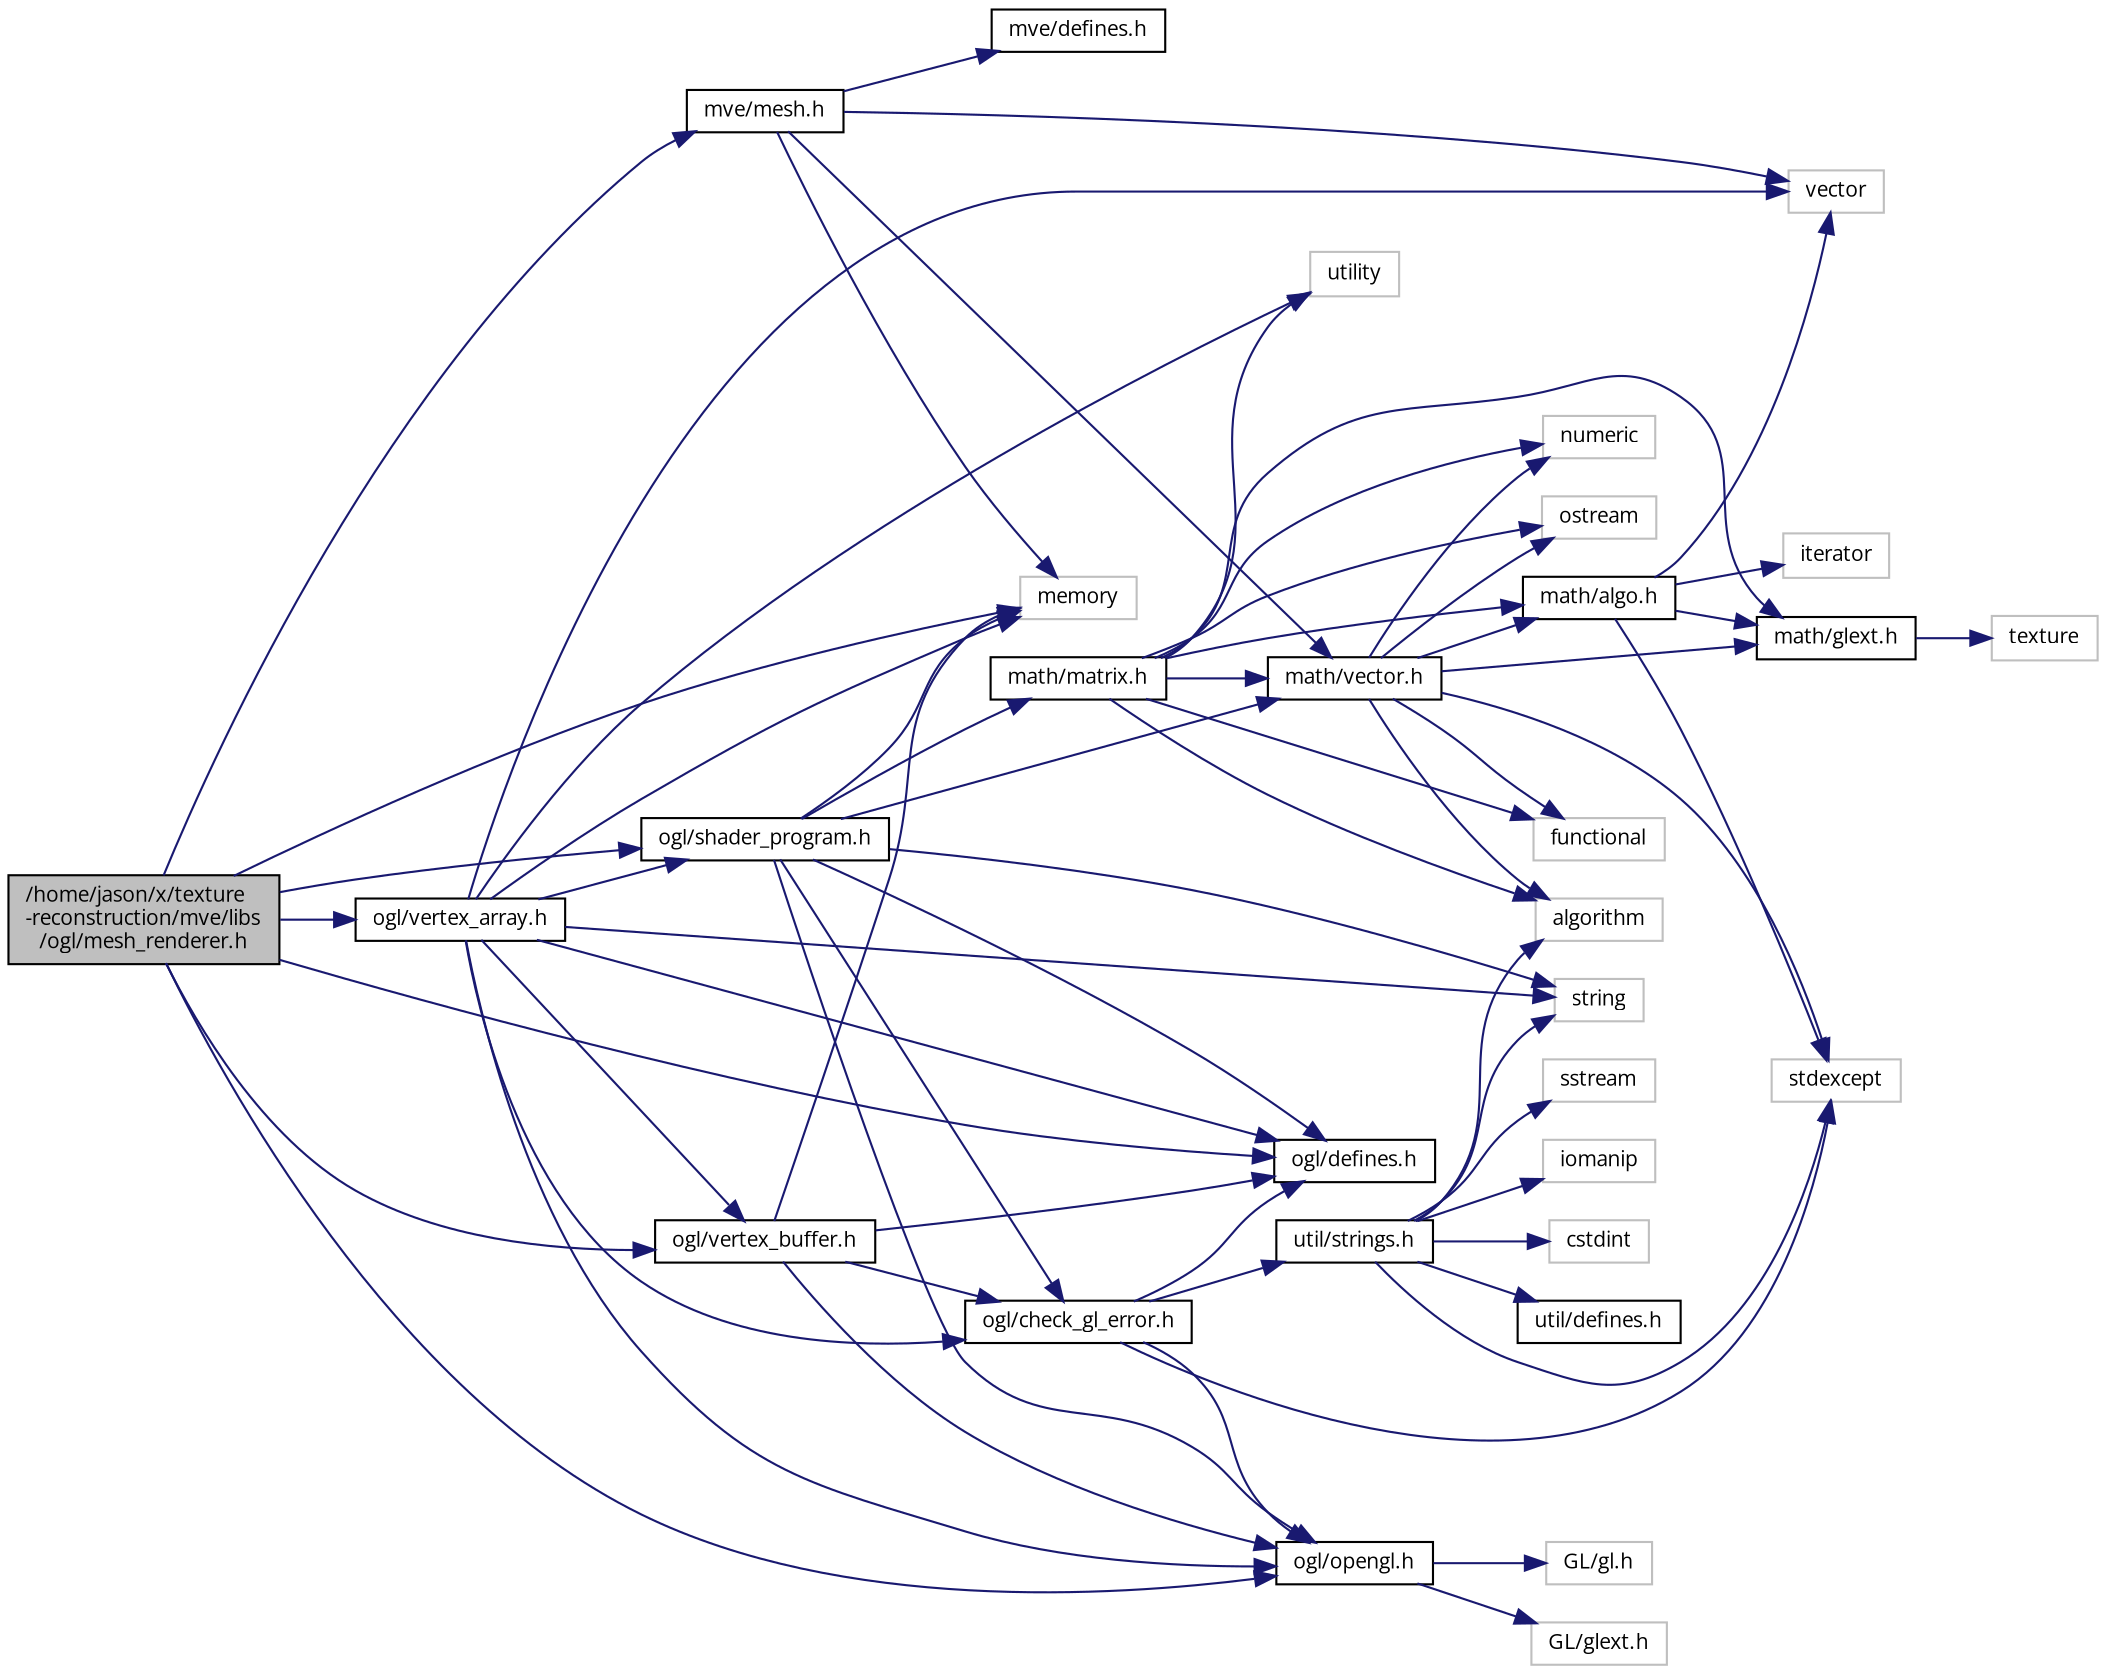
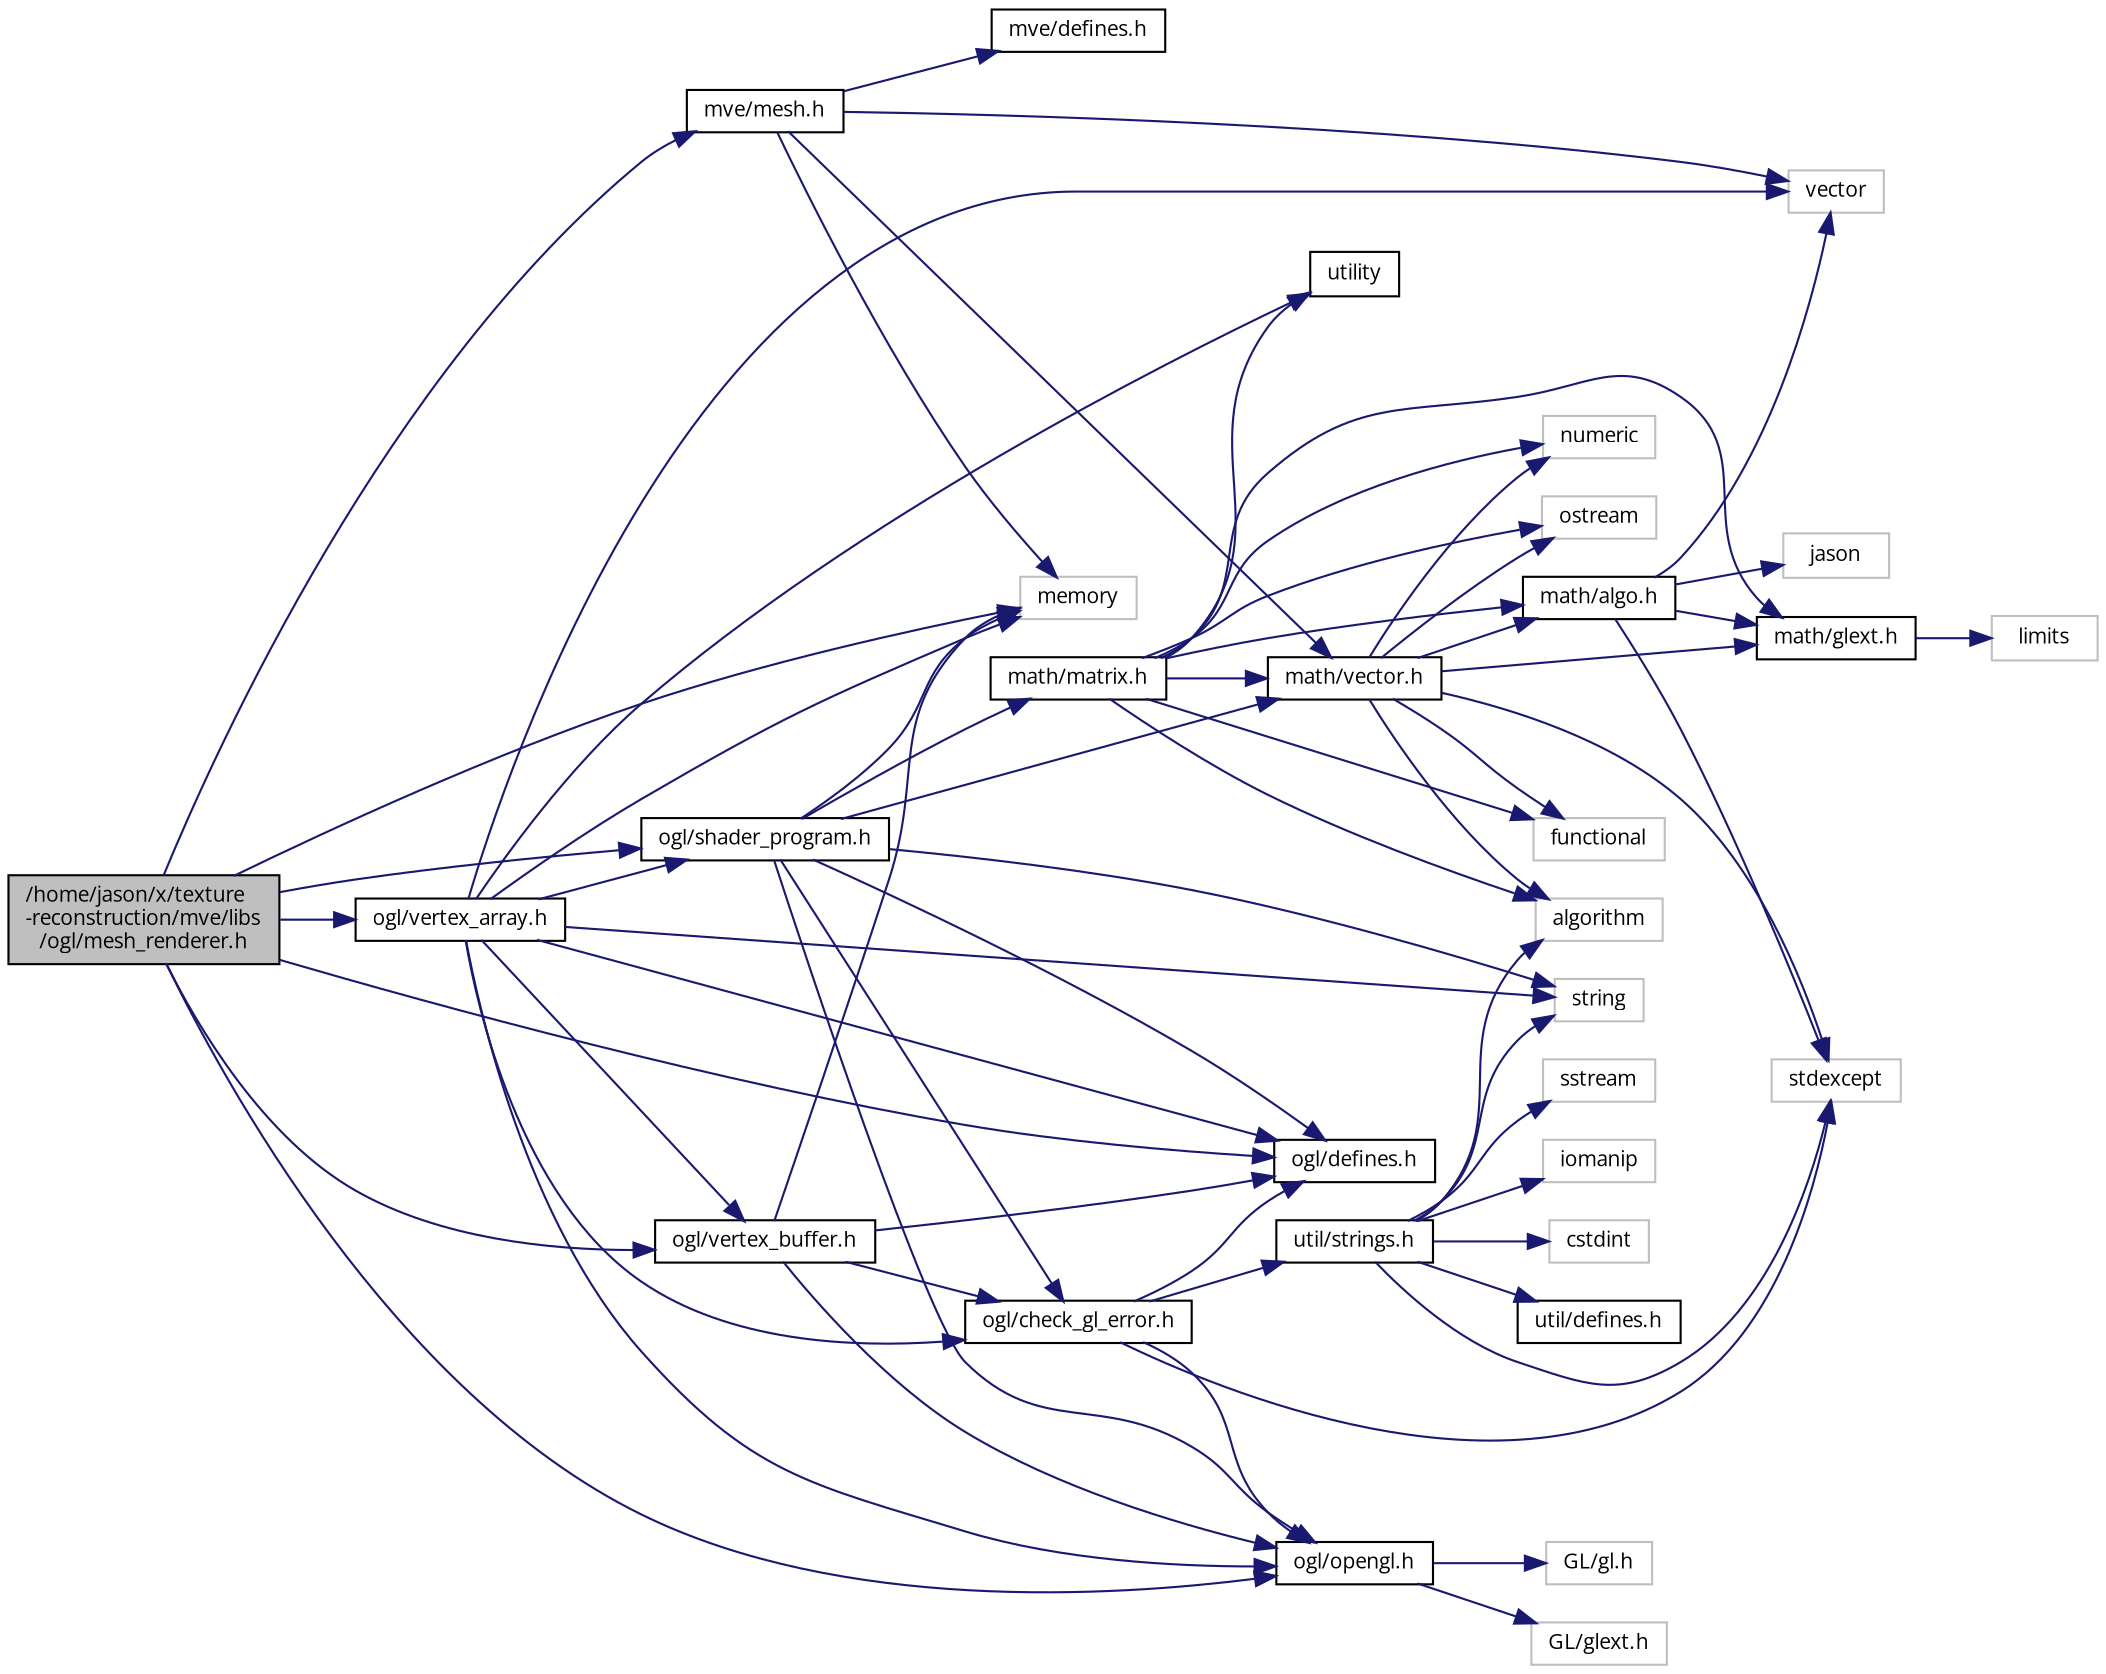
(1355, 274) -> (1355, 274)
(1836, 556) -> (1836, 556)
(2045, 638) -> (2045, 638)
